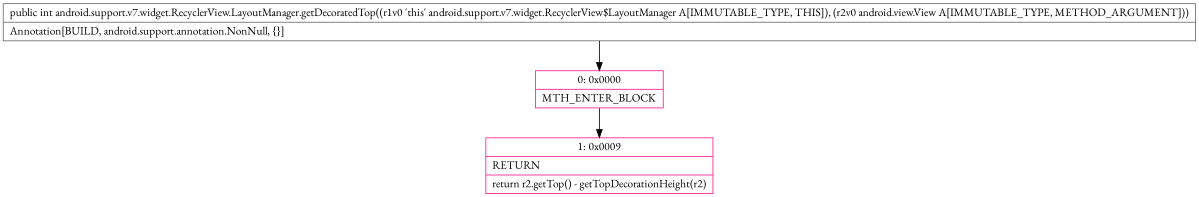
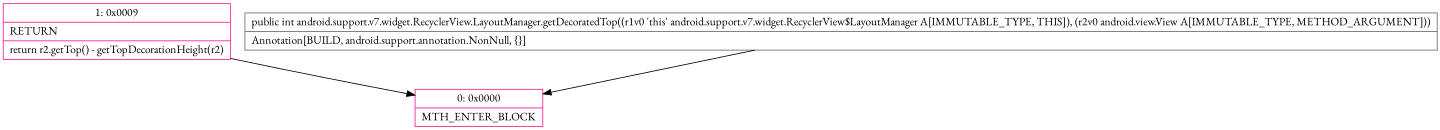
(599, 119) -> (319, 76)
